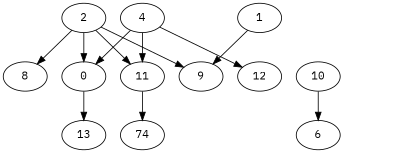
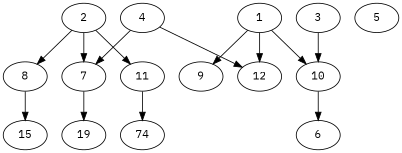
none -> (318, 18)
none -> (377, 18)
(142, 42) -> none
none -> (260, 43)
(137, 44) -> none
none -> (286, 44)
(84, 77) -> (84, 77)
none -> (25, 135)
(84, 135) -> (84, 135)
